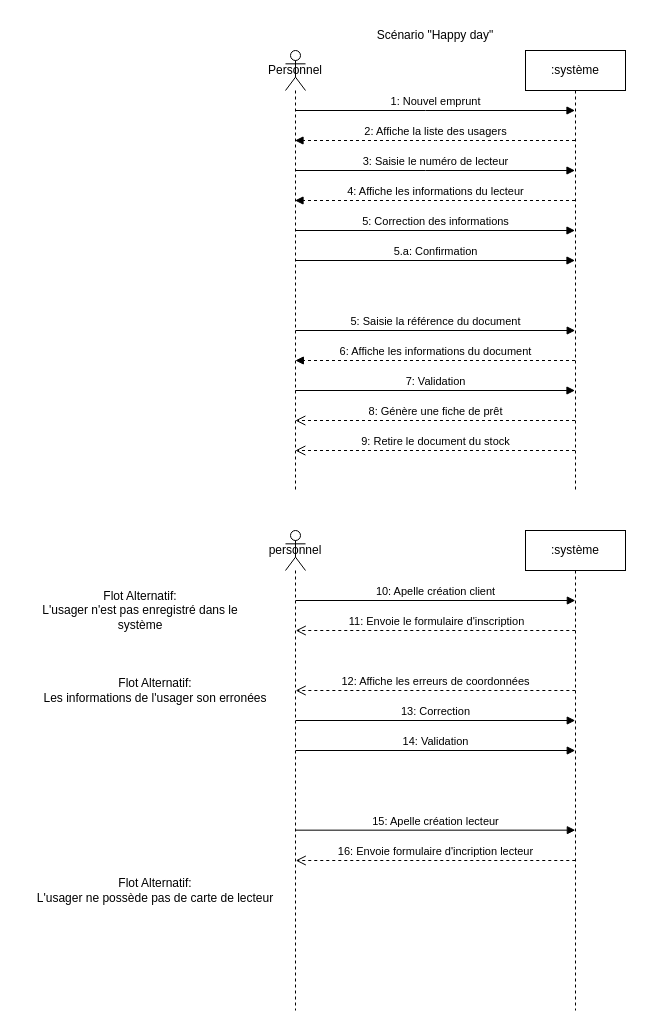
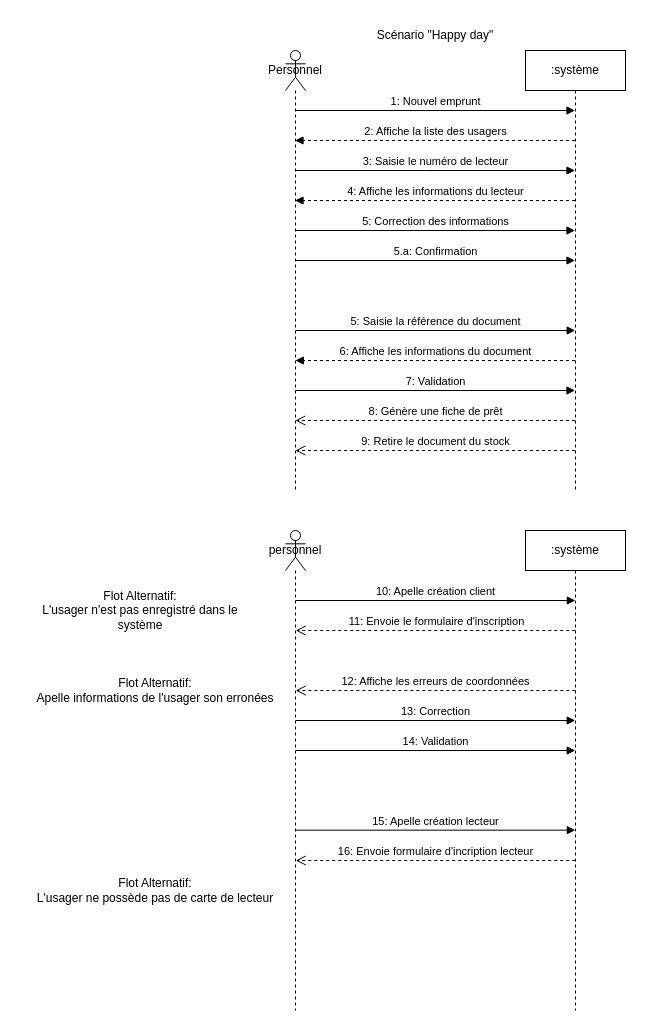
(156, 691) -> (156, 691)
